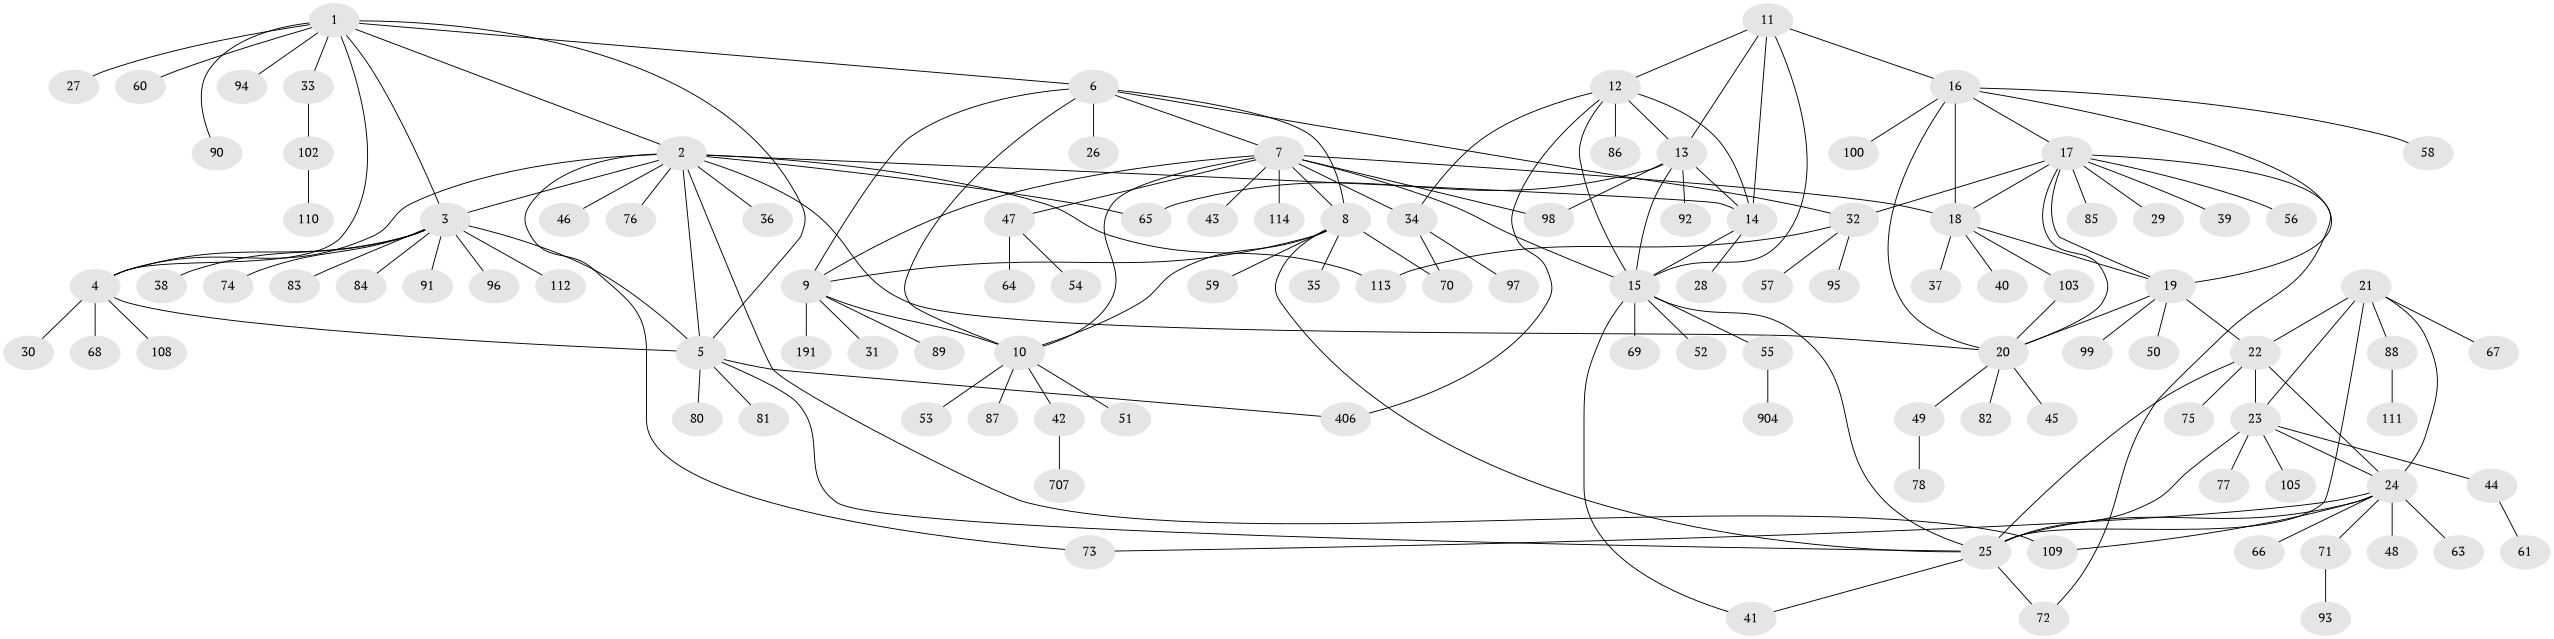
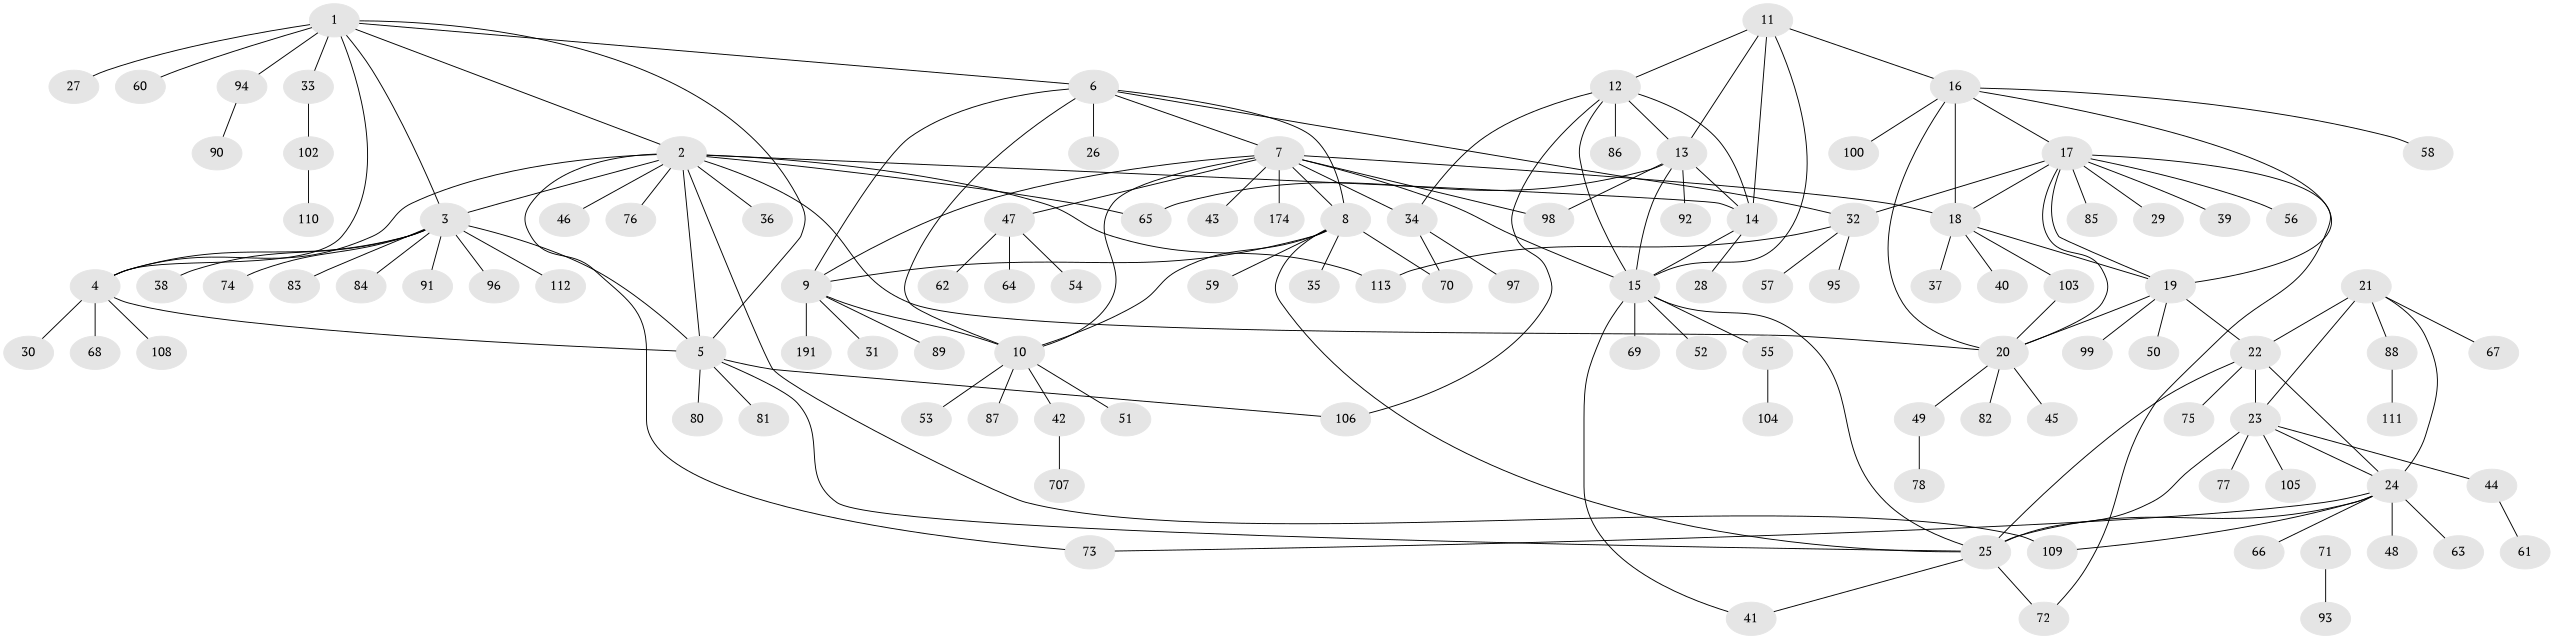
(214, 64) -> (230, 120)
(1279, 220) -> (1279, 220)
none -> (943, 286)
(1346, 419) -> (1346, 419)
(1768, 419) -> (1768, 419)
(2330, 485) -> none
(2359, 519) -> none
